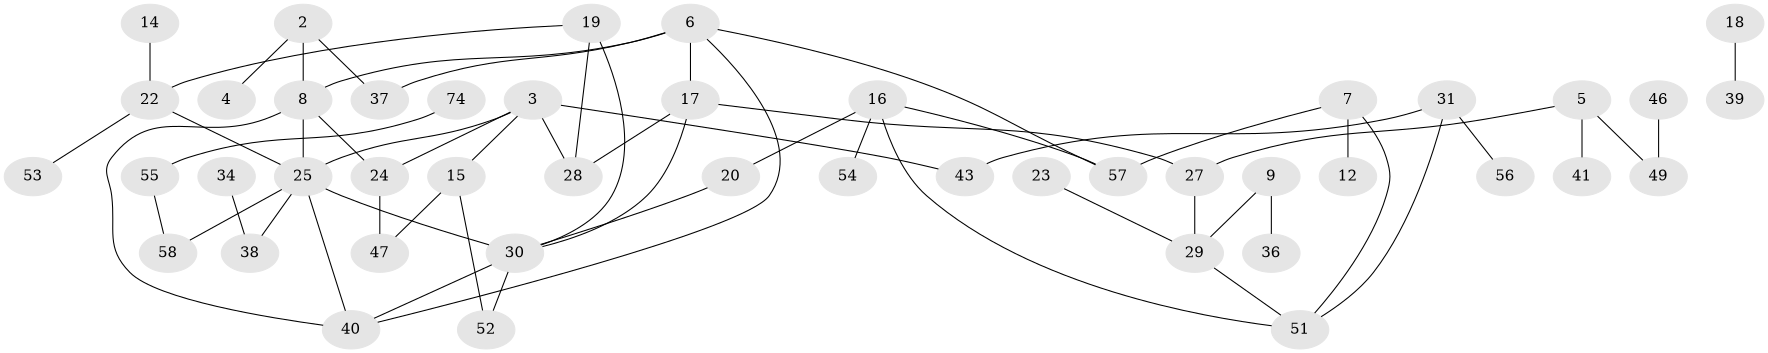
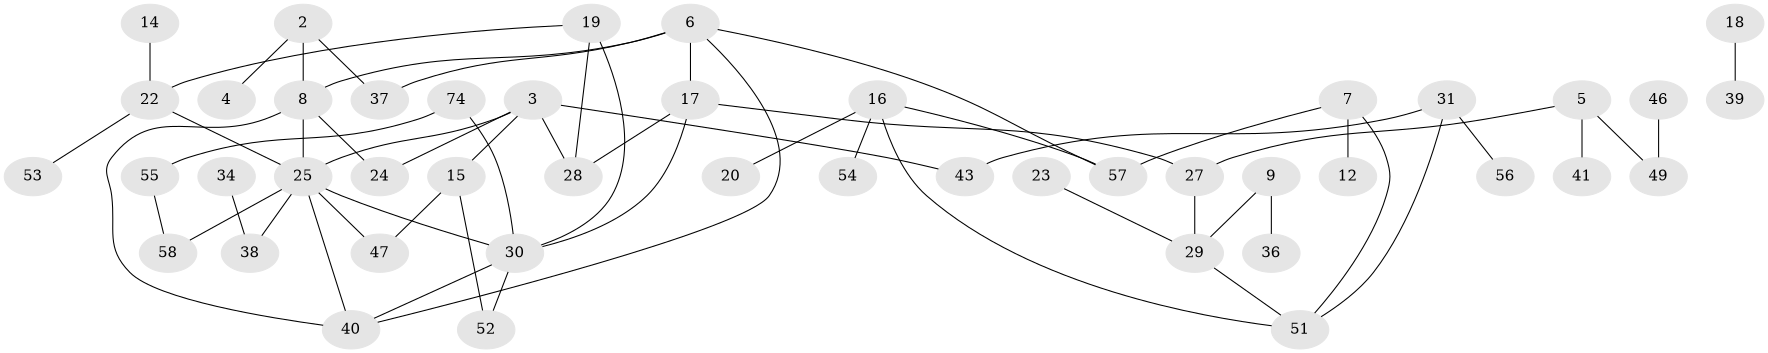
(637, 213) -> (500, 172)
(380, 217) -> (341, 215)
